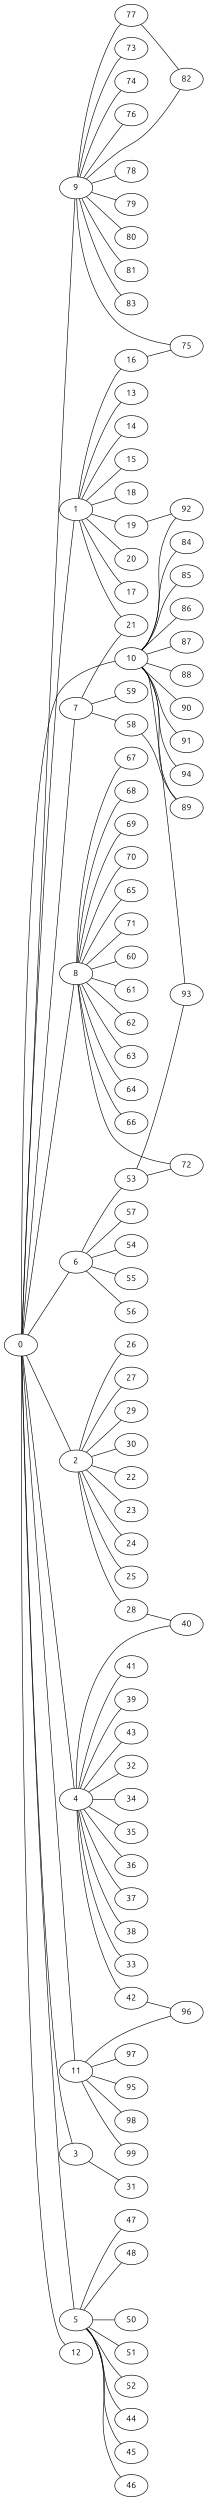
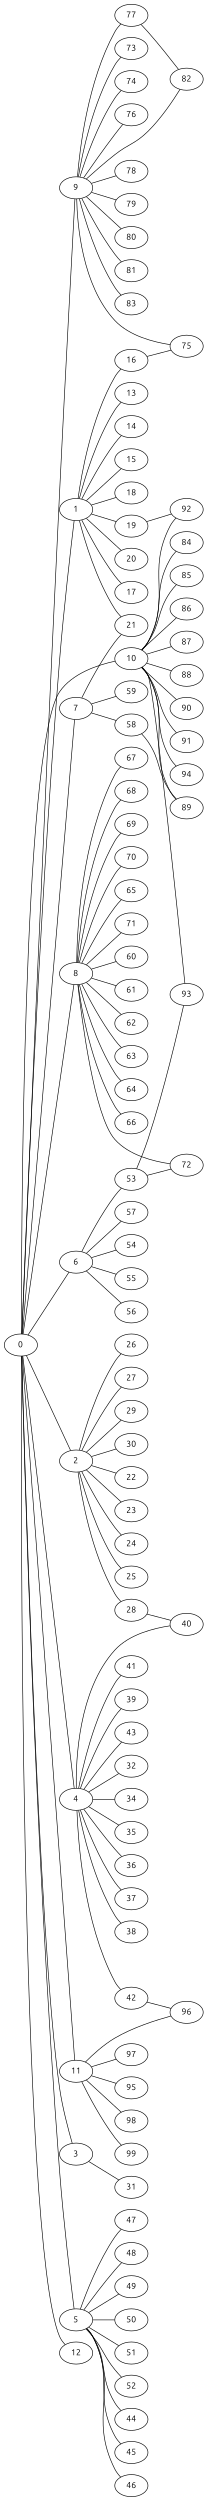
(131, 1965) -> none
none -> (131, 2287)
